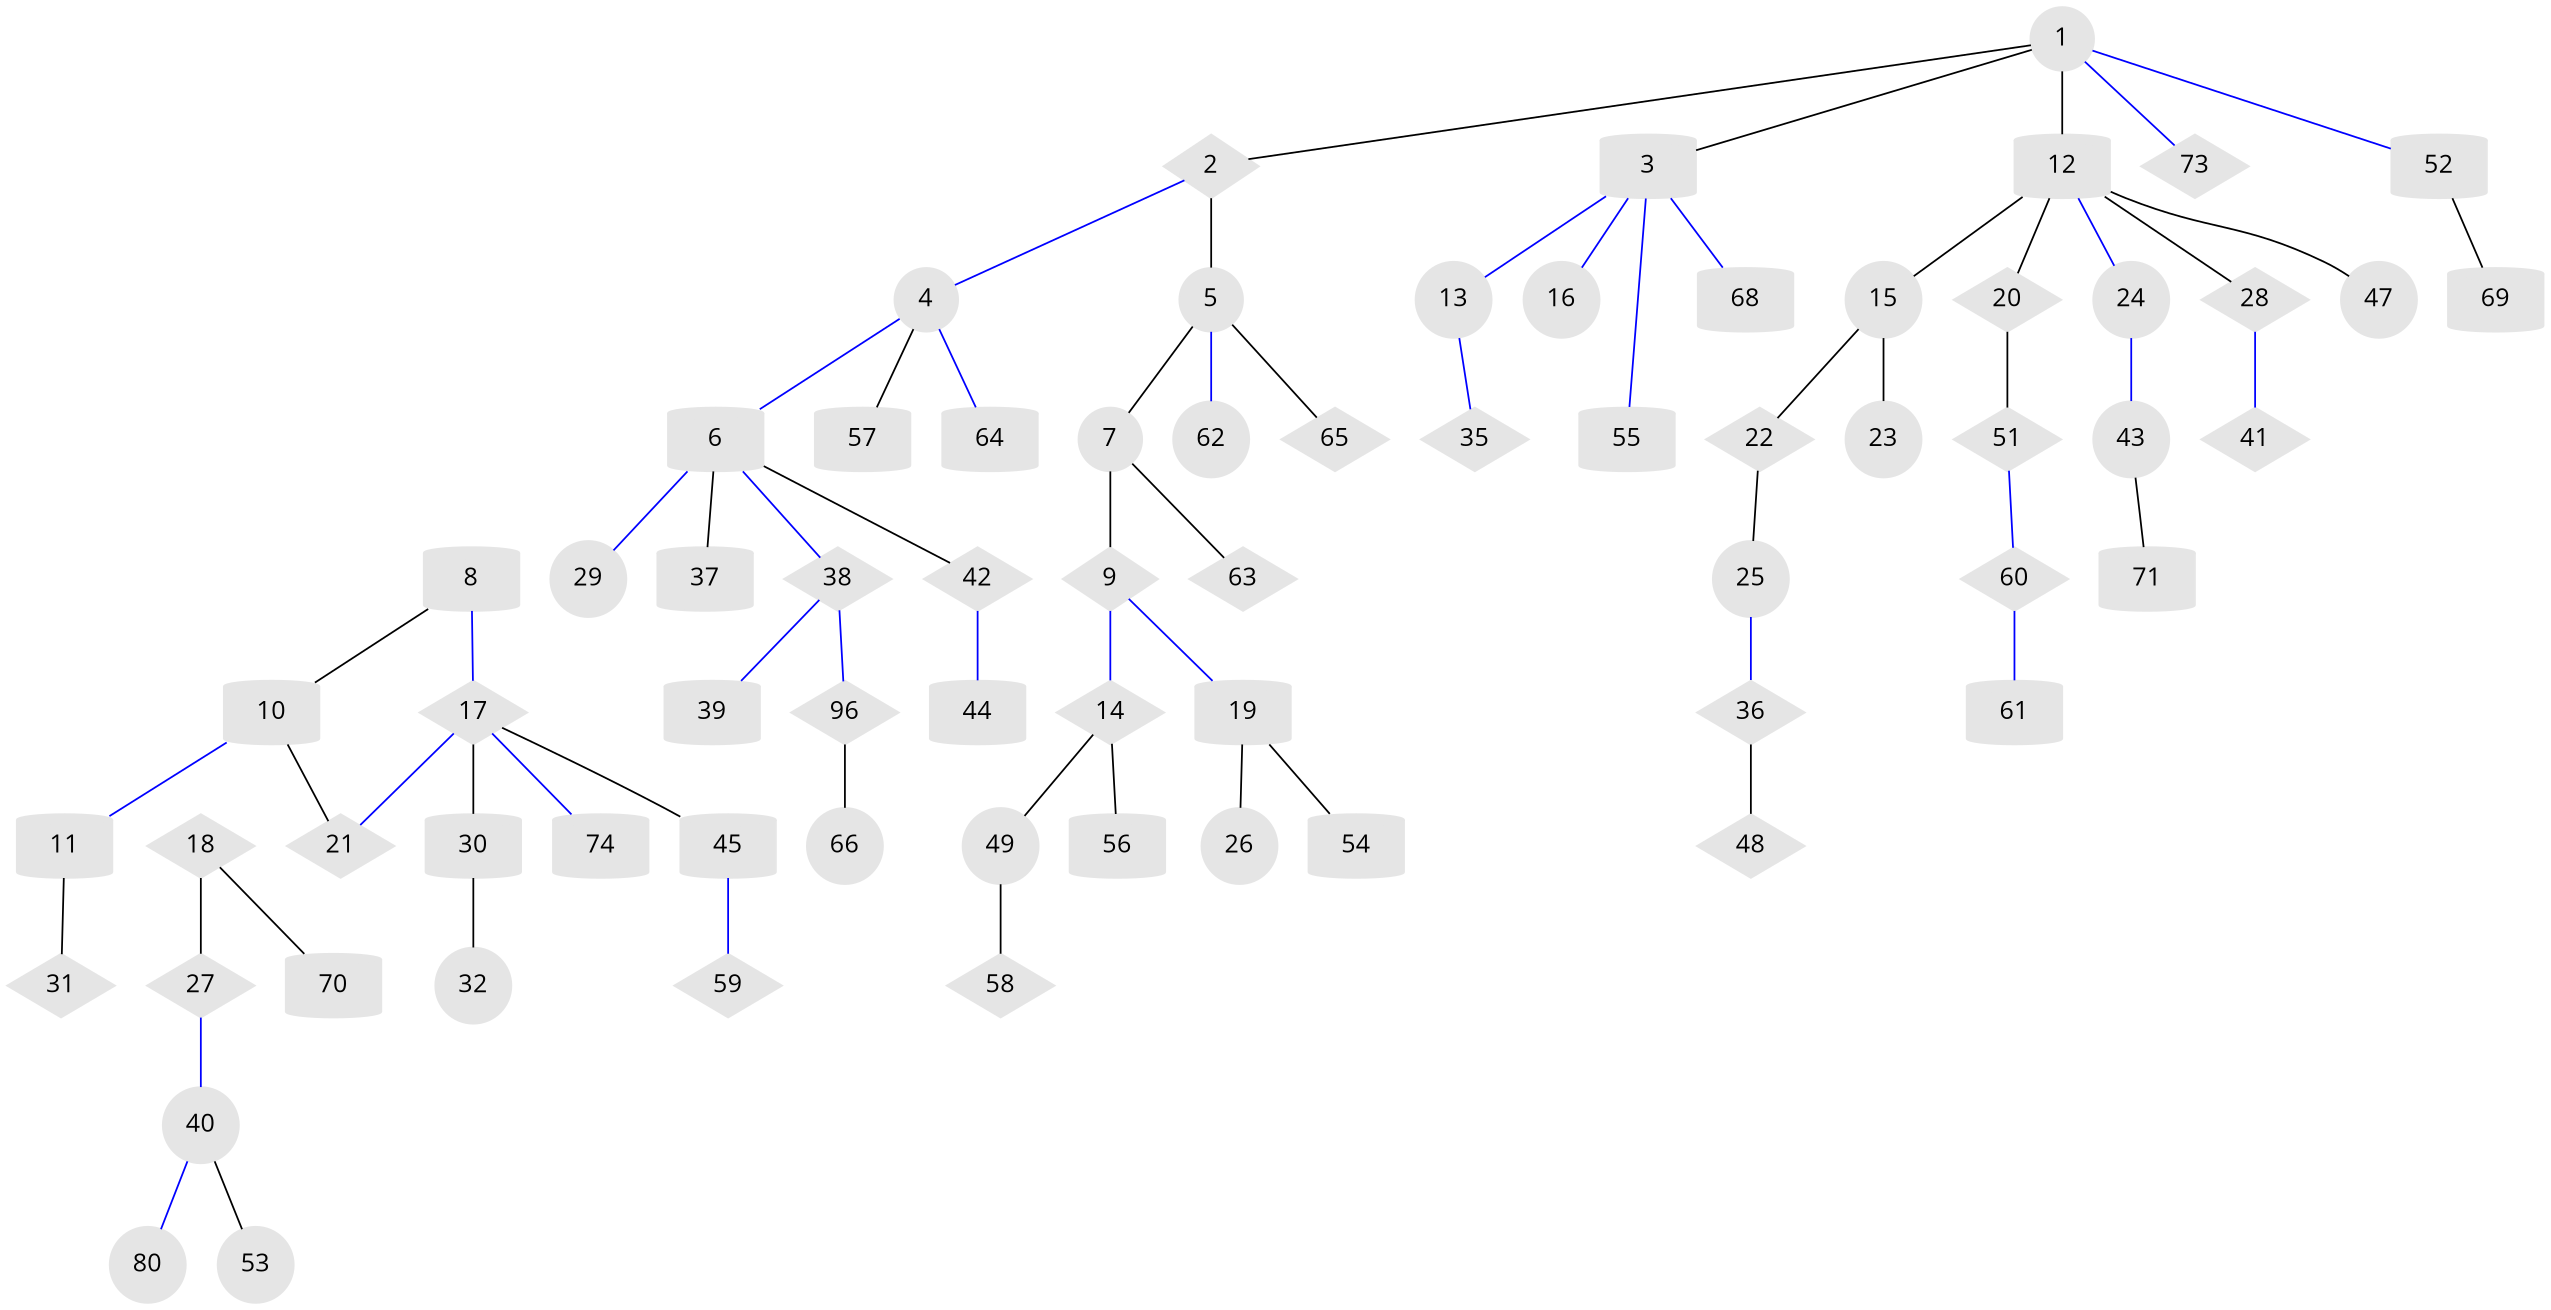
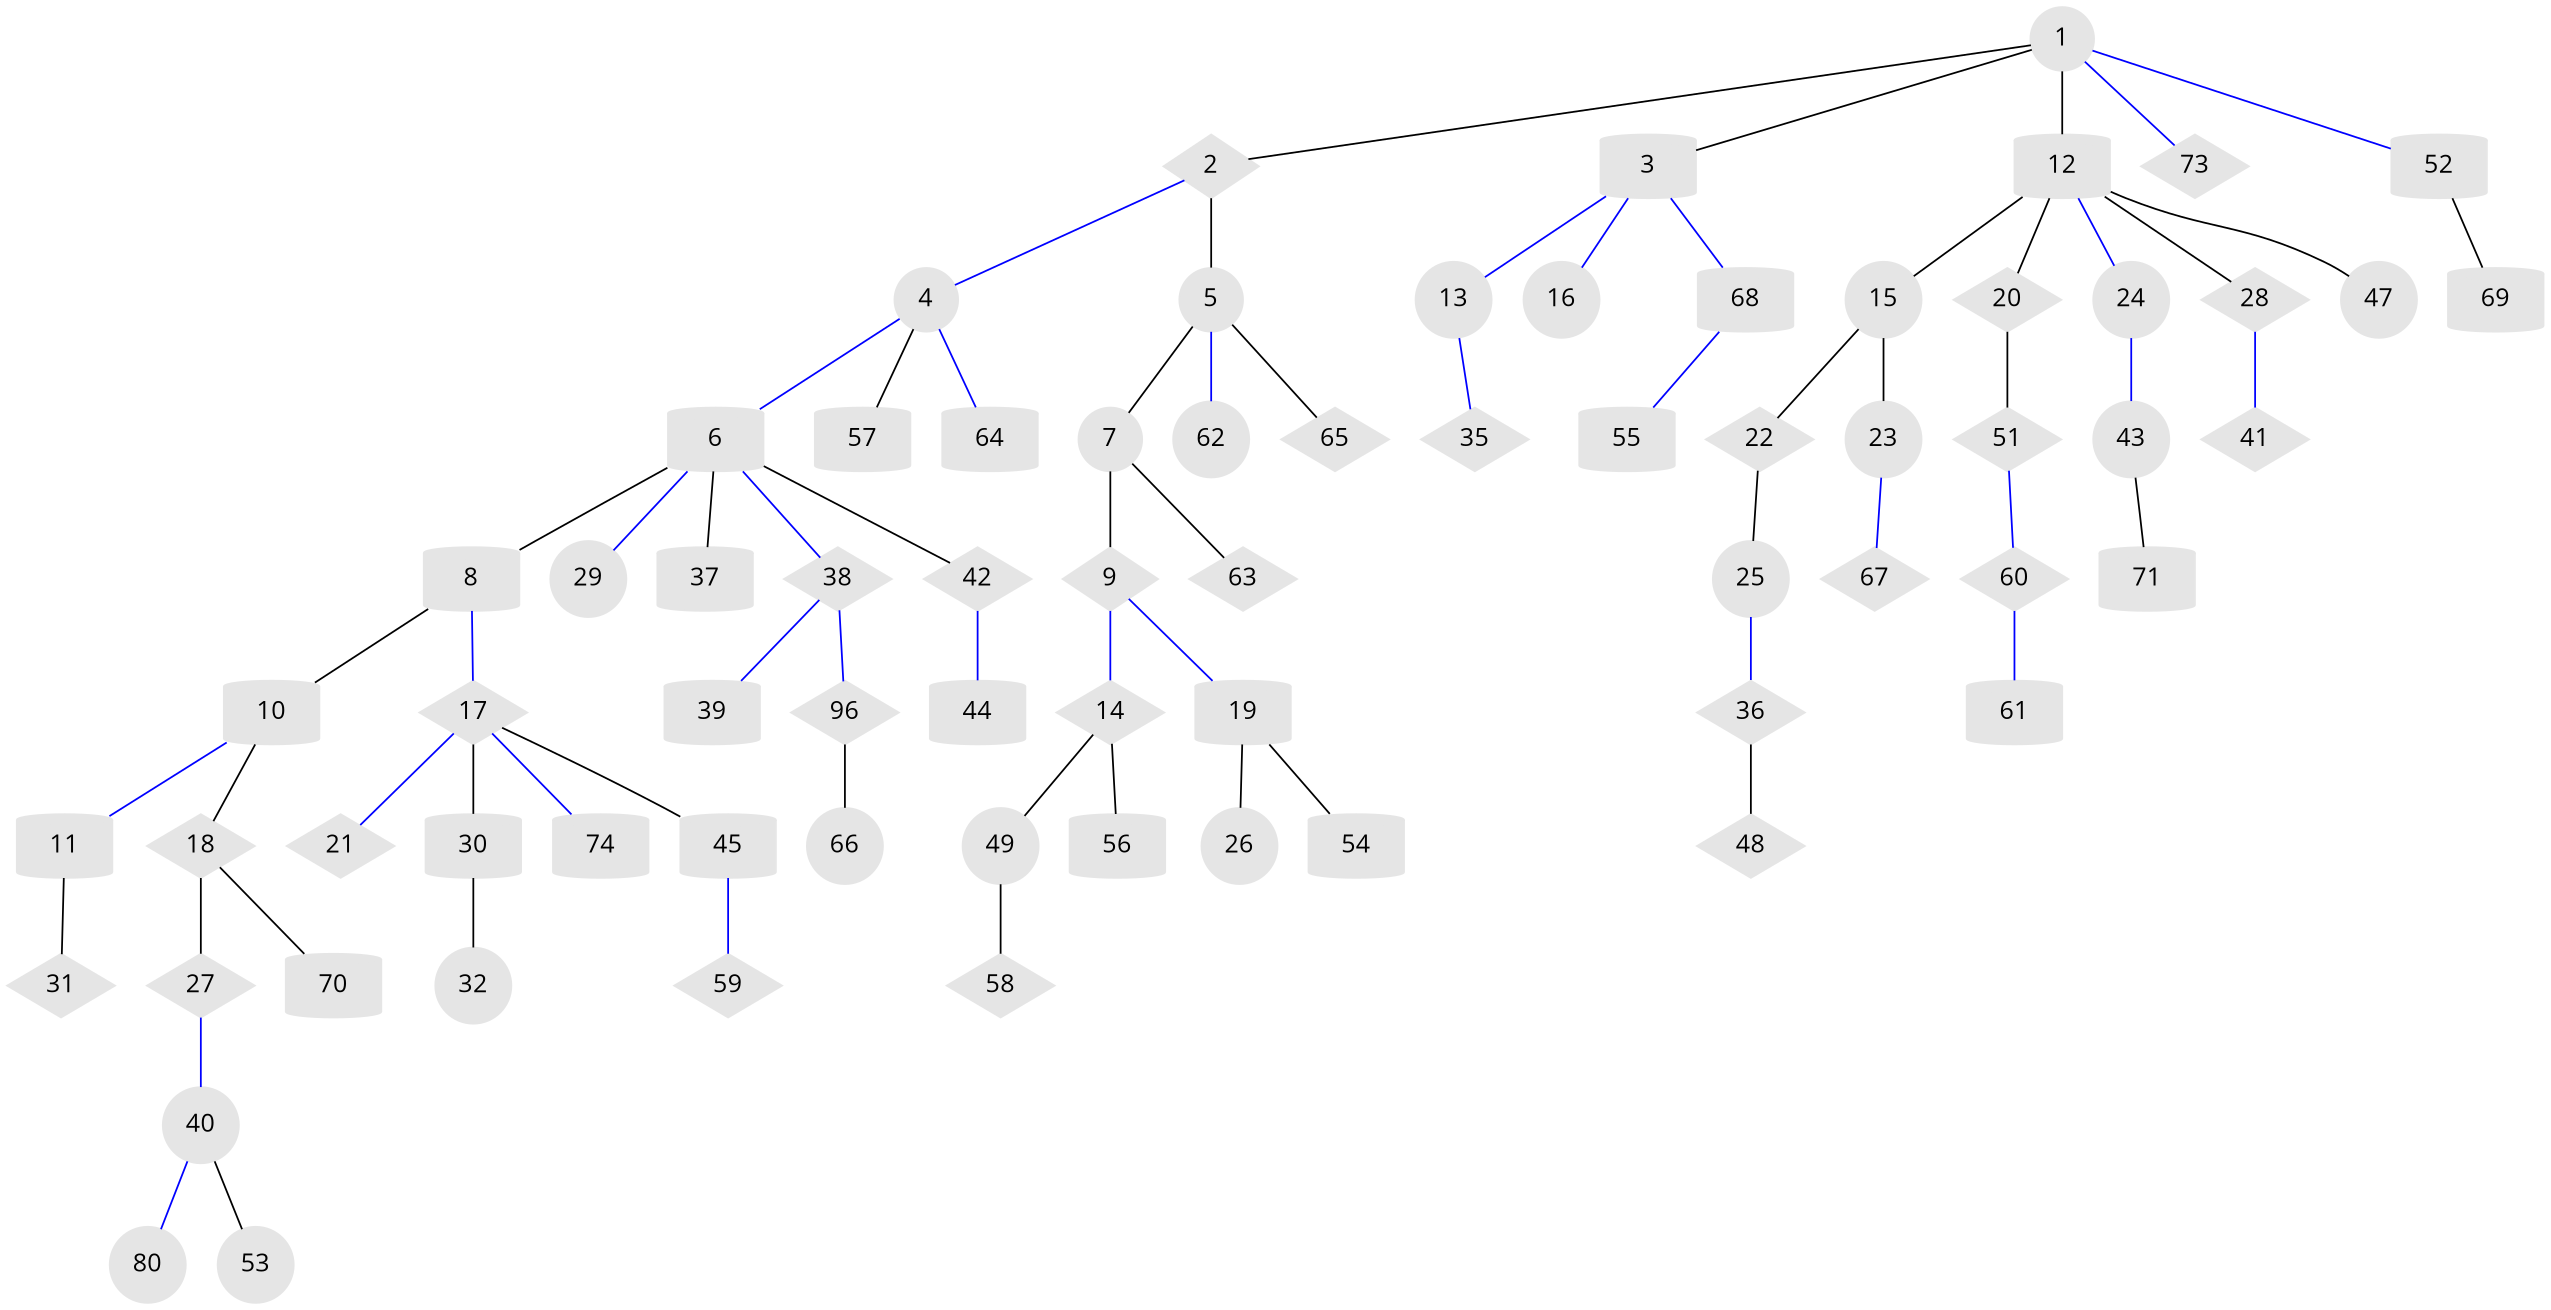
(1638, 303) -> (1686, 370)
none -> (593, 509)
none -> (1875, 579)
(308, 783) -> (234, 783)
